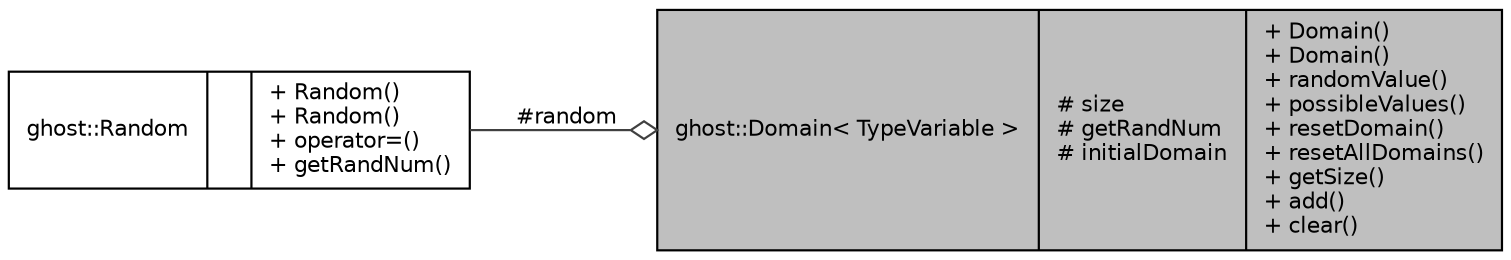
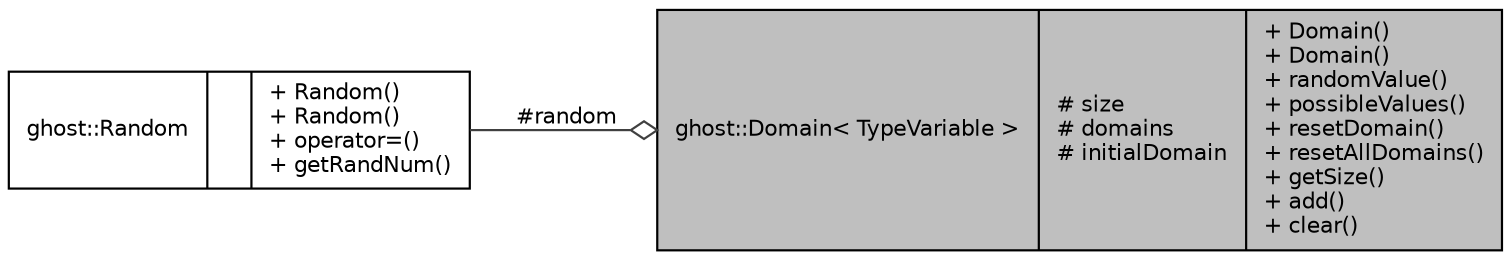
(1140, 129) -> (1116, 129)
